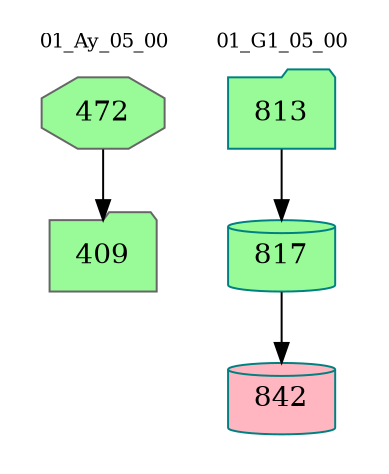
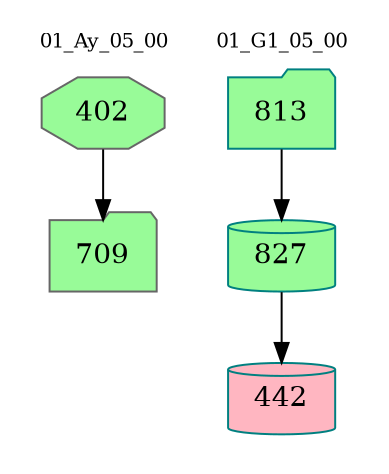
(103, 113) -> (103, 113)
(103, 256) -> (103, 256)
(282, 256) -> (282, 256)
(282, 399) -> (282, 399)
